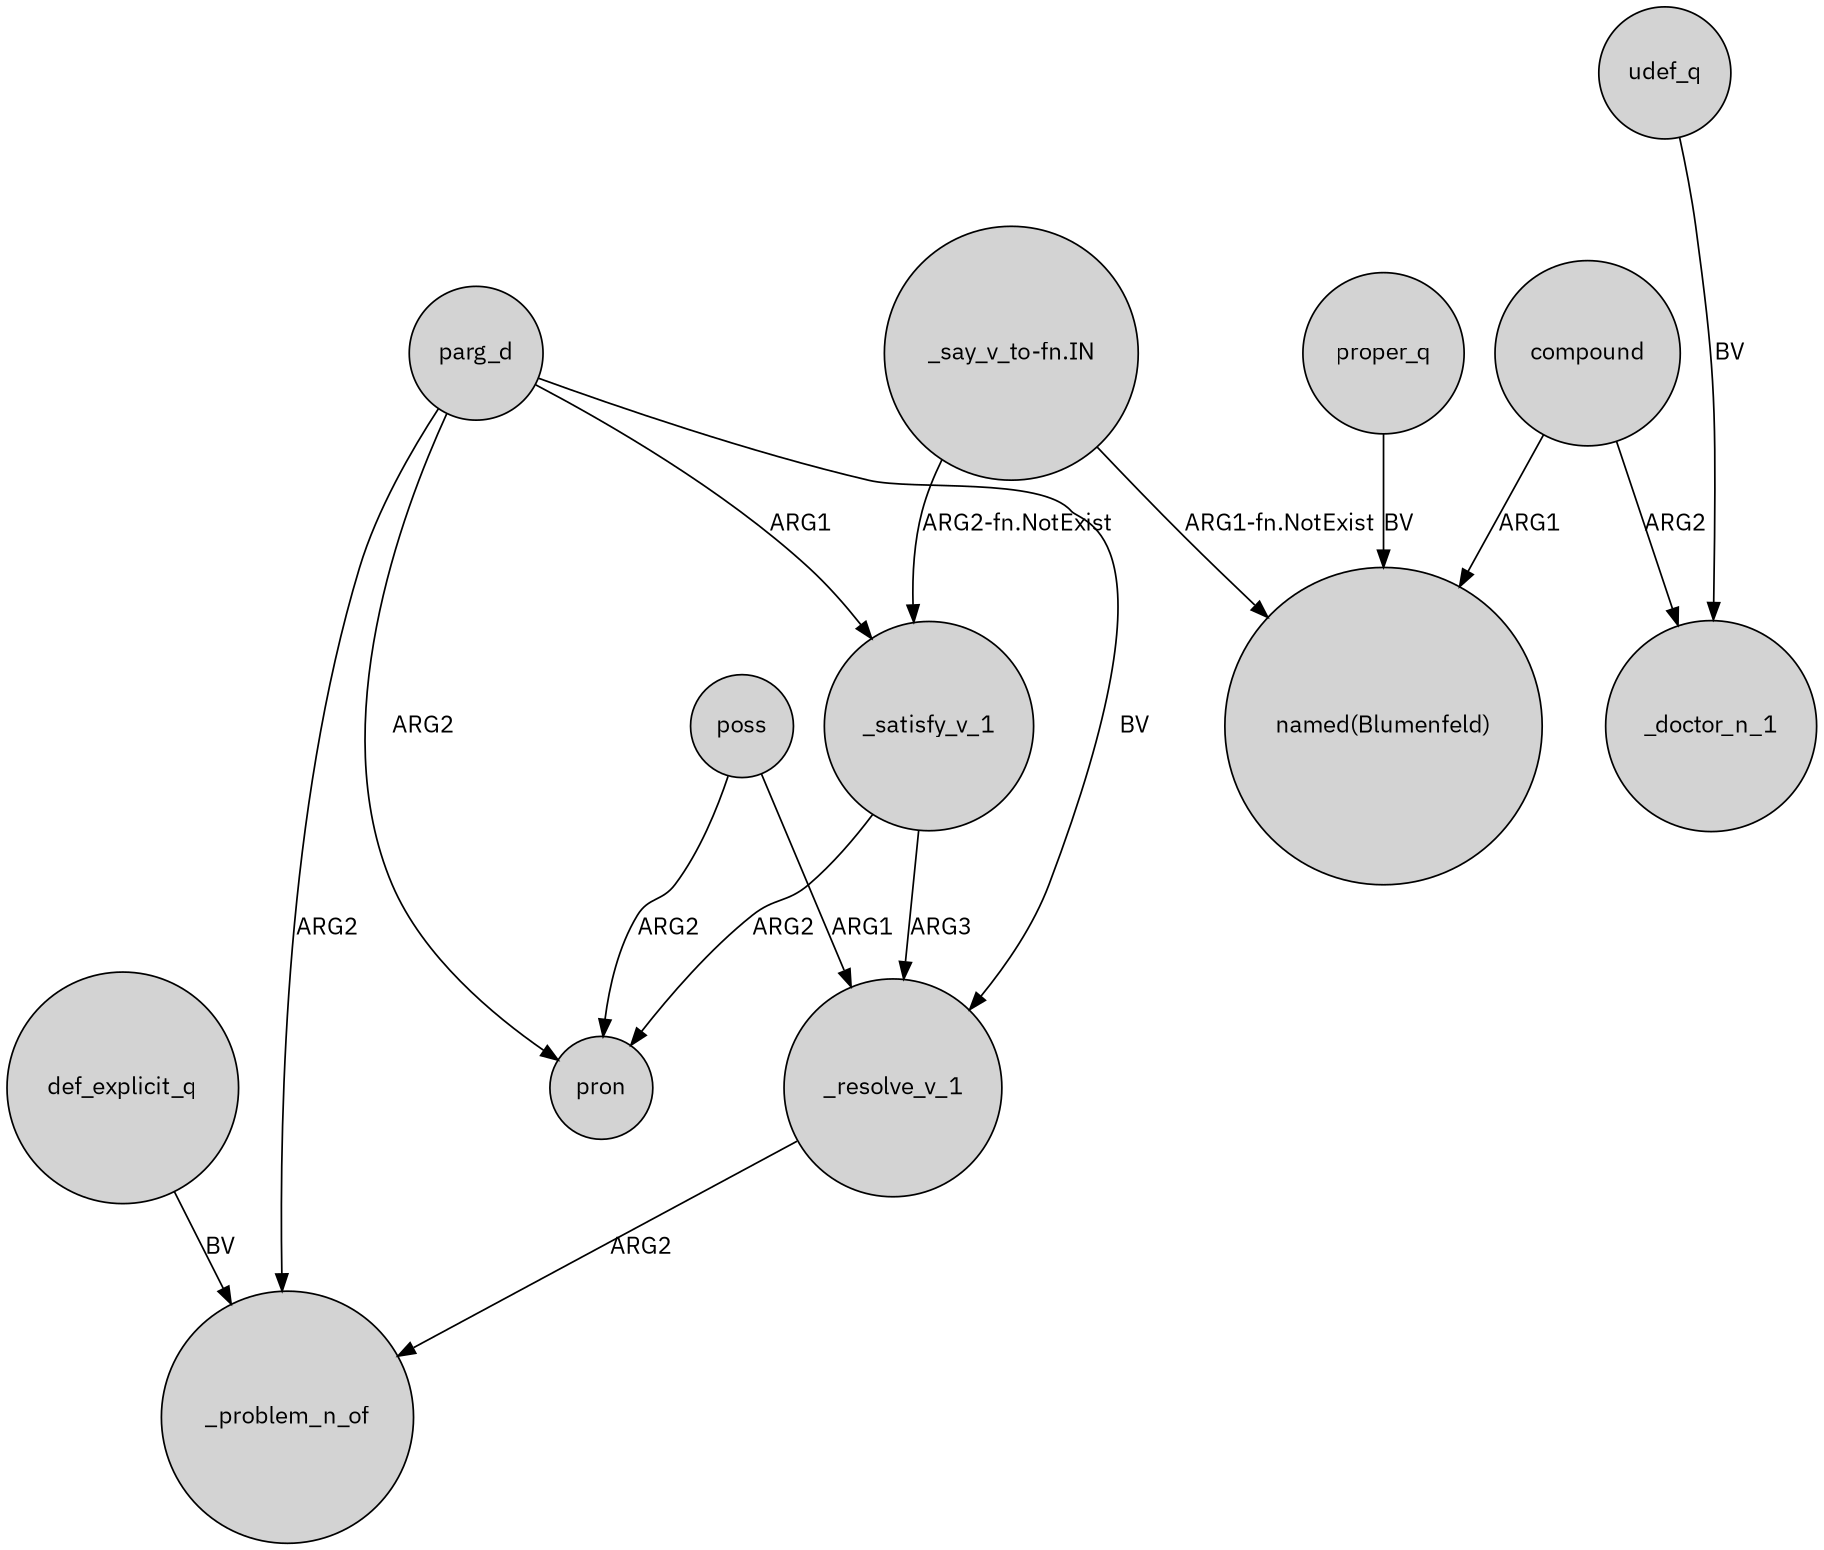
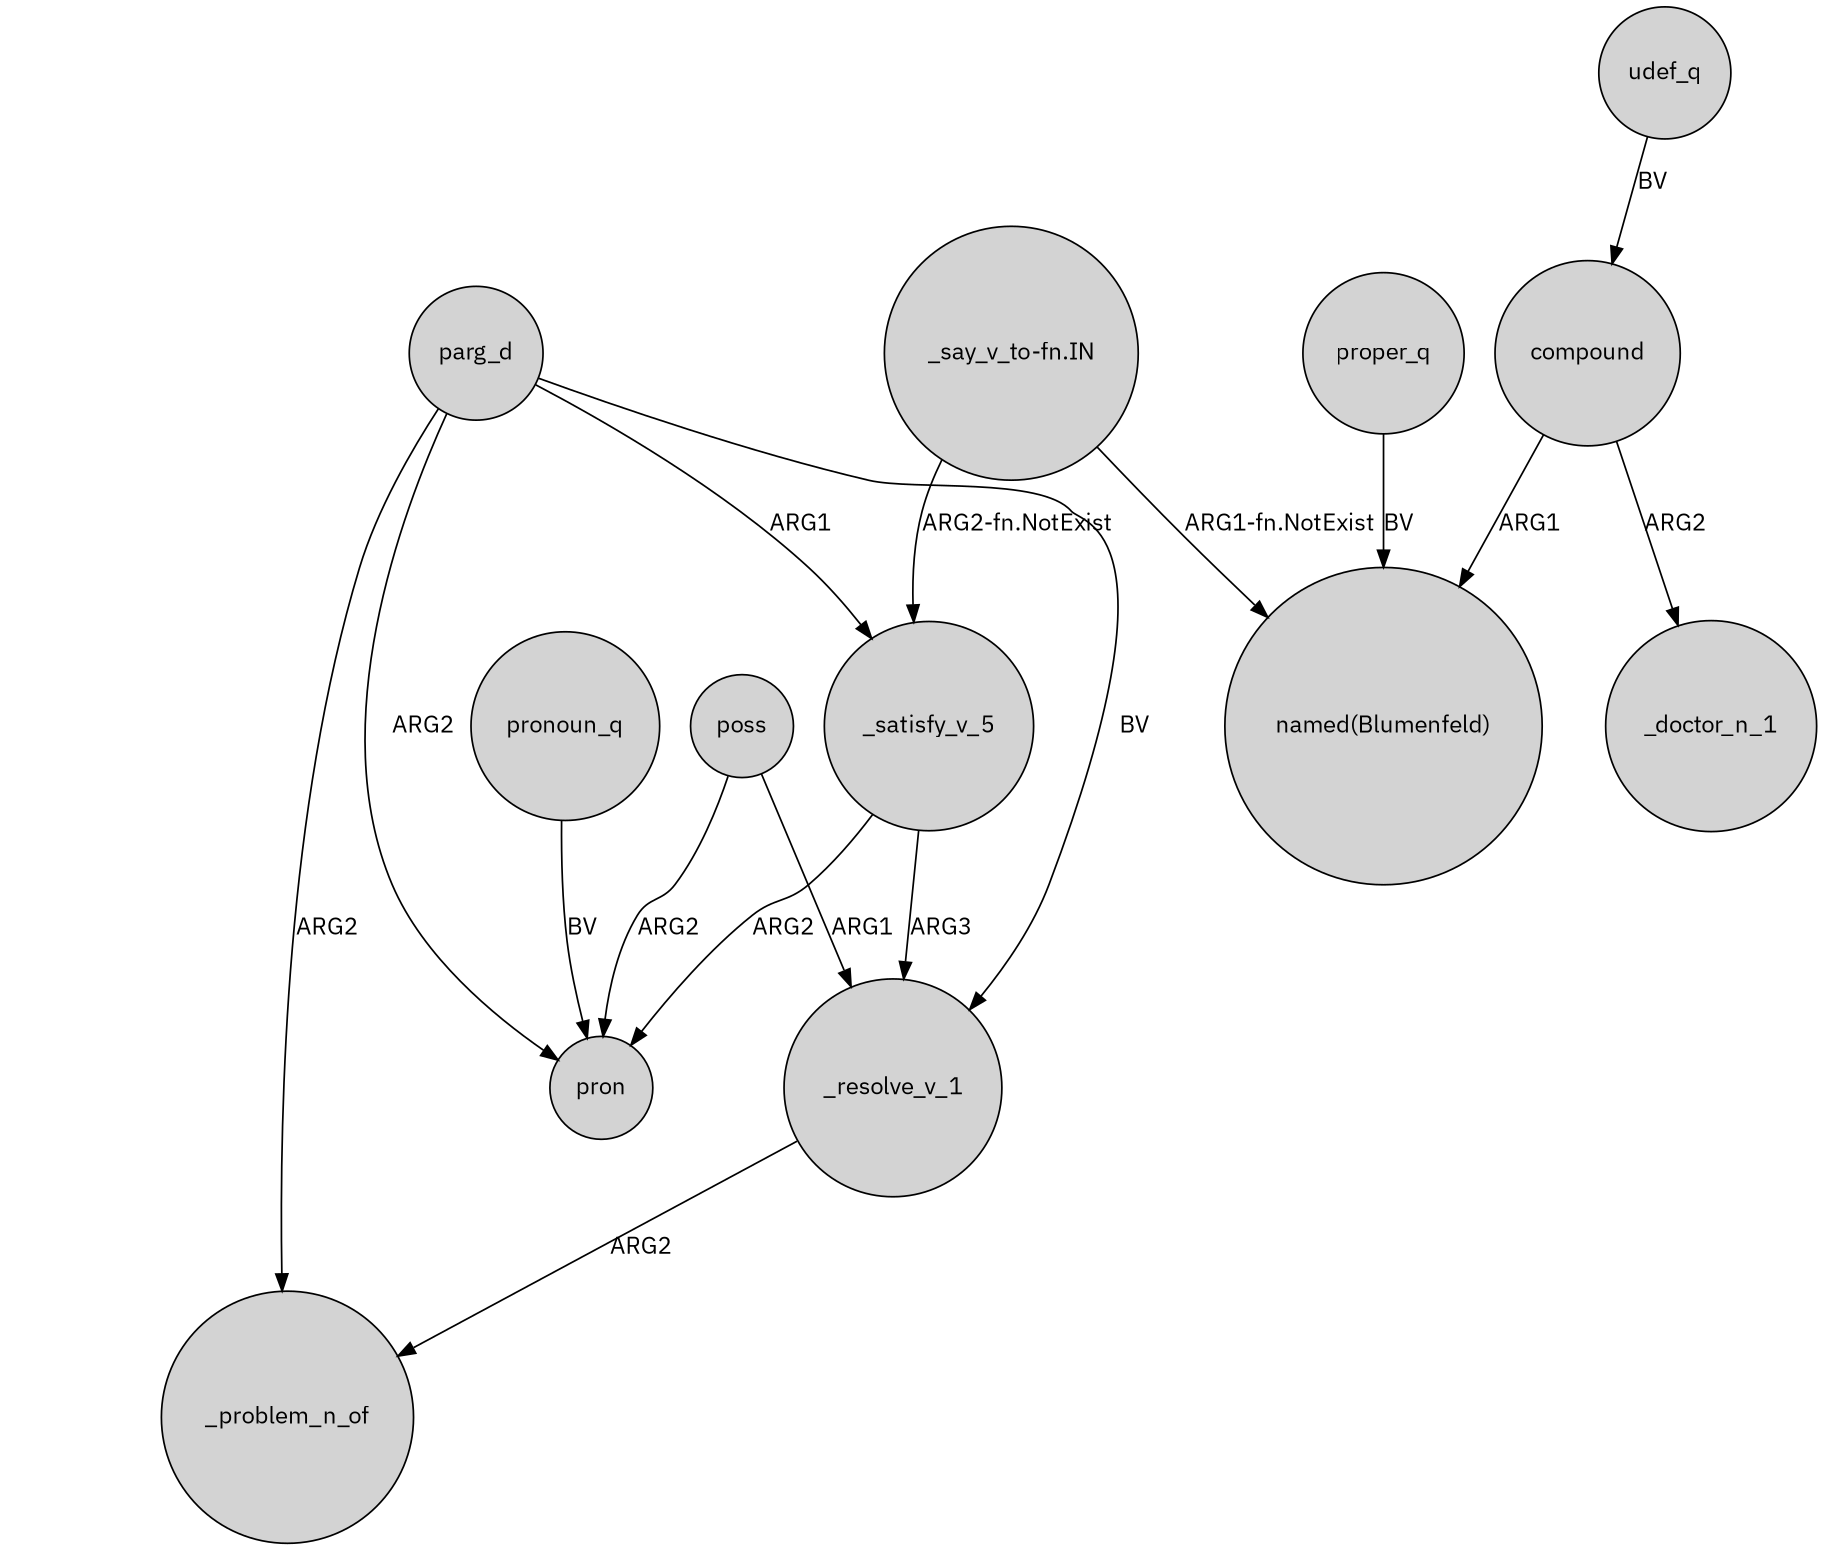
(1712, 369) -> (1632, 192)
none -> (565, 726)
(929, 726) -> (929, 726)
(123, 1088) -> none
